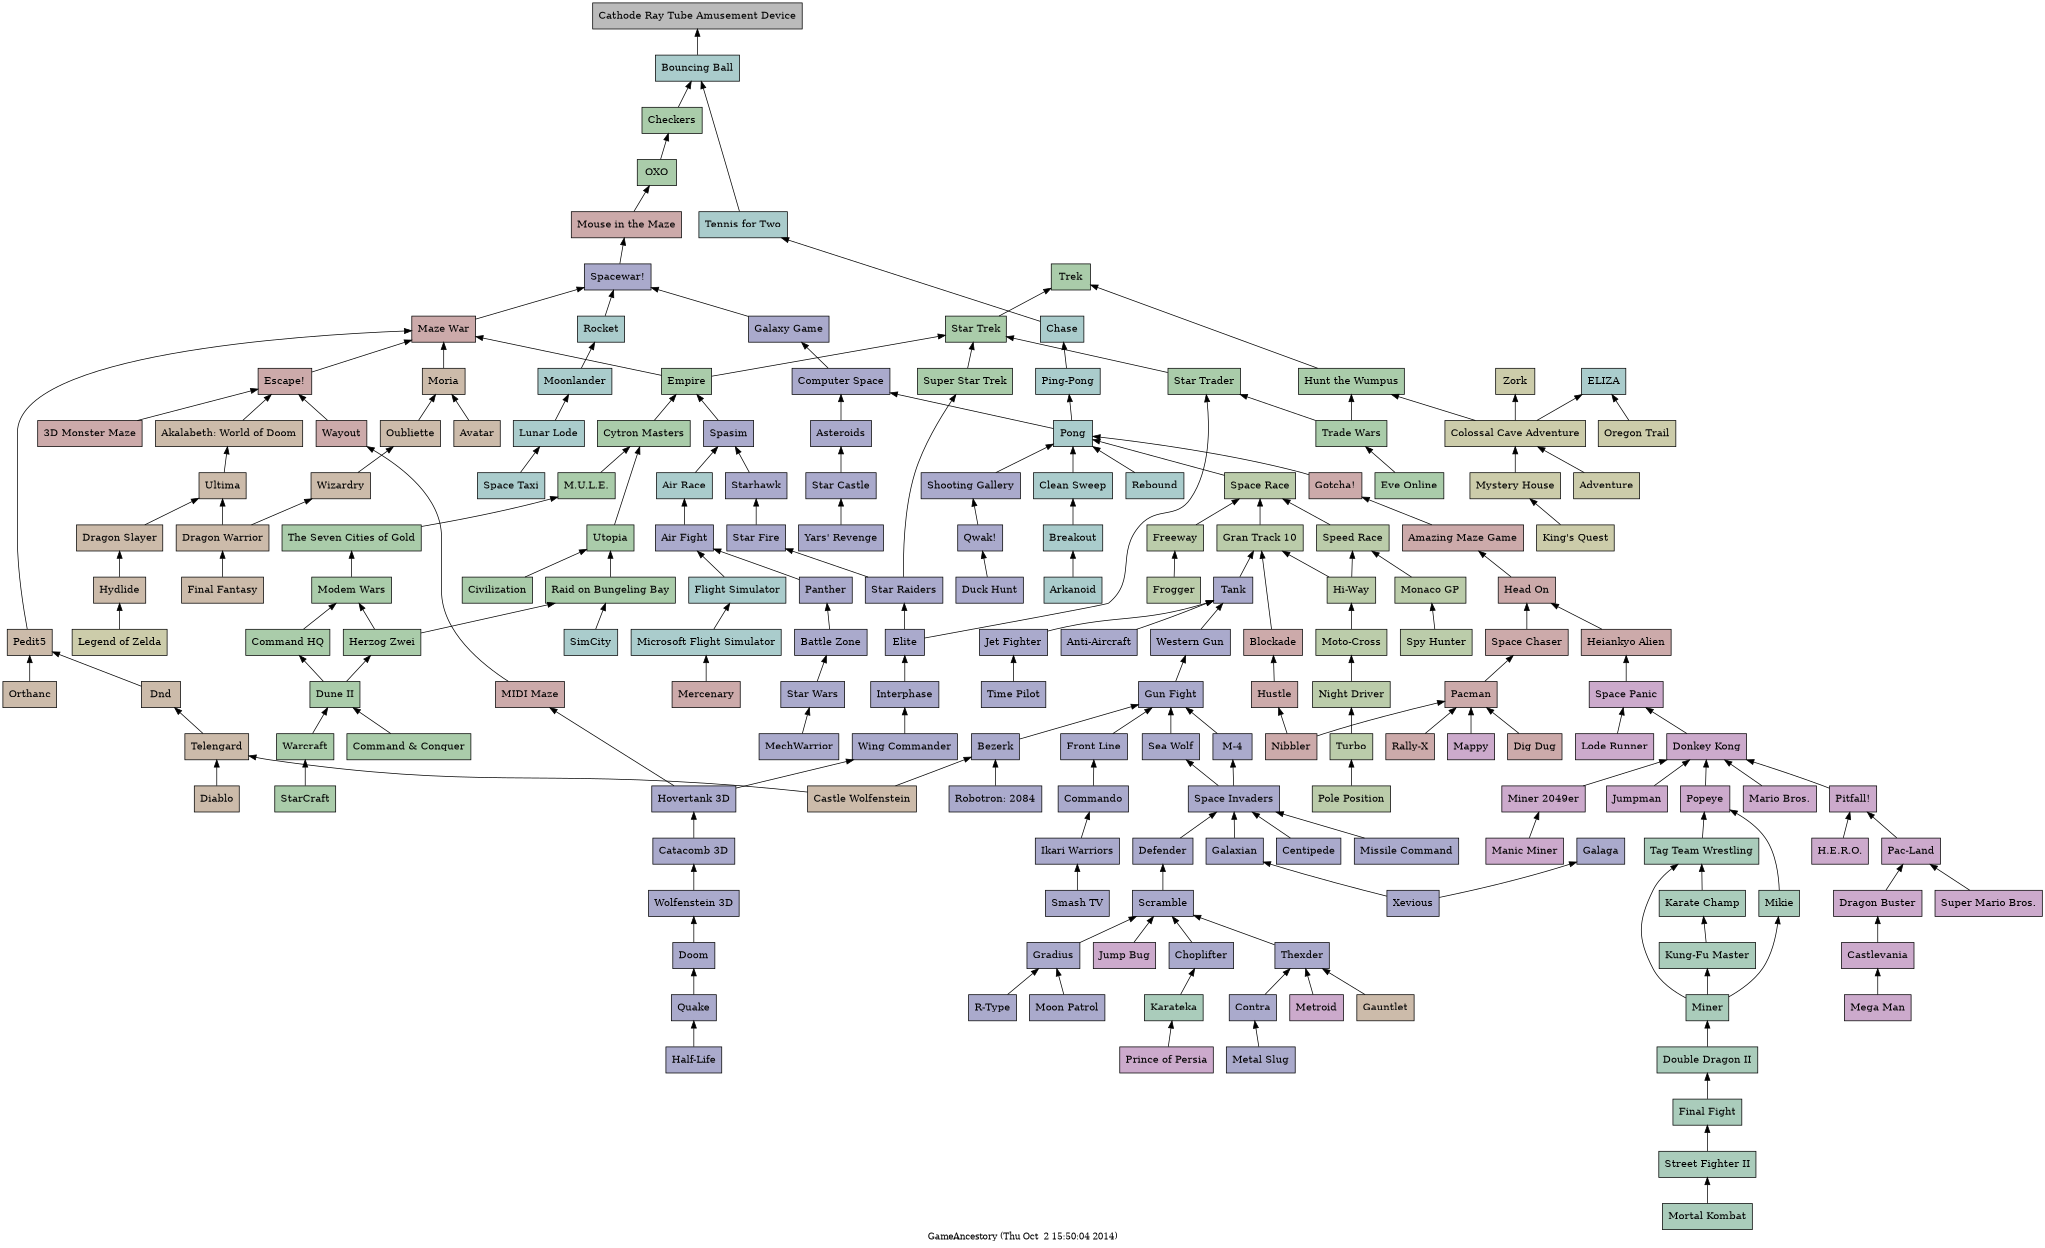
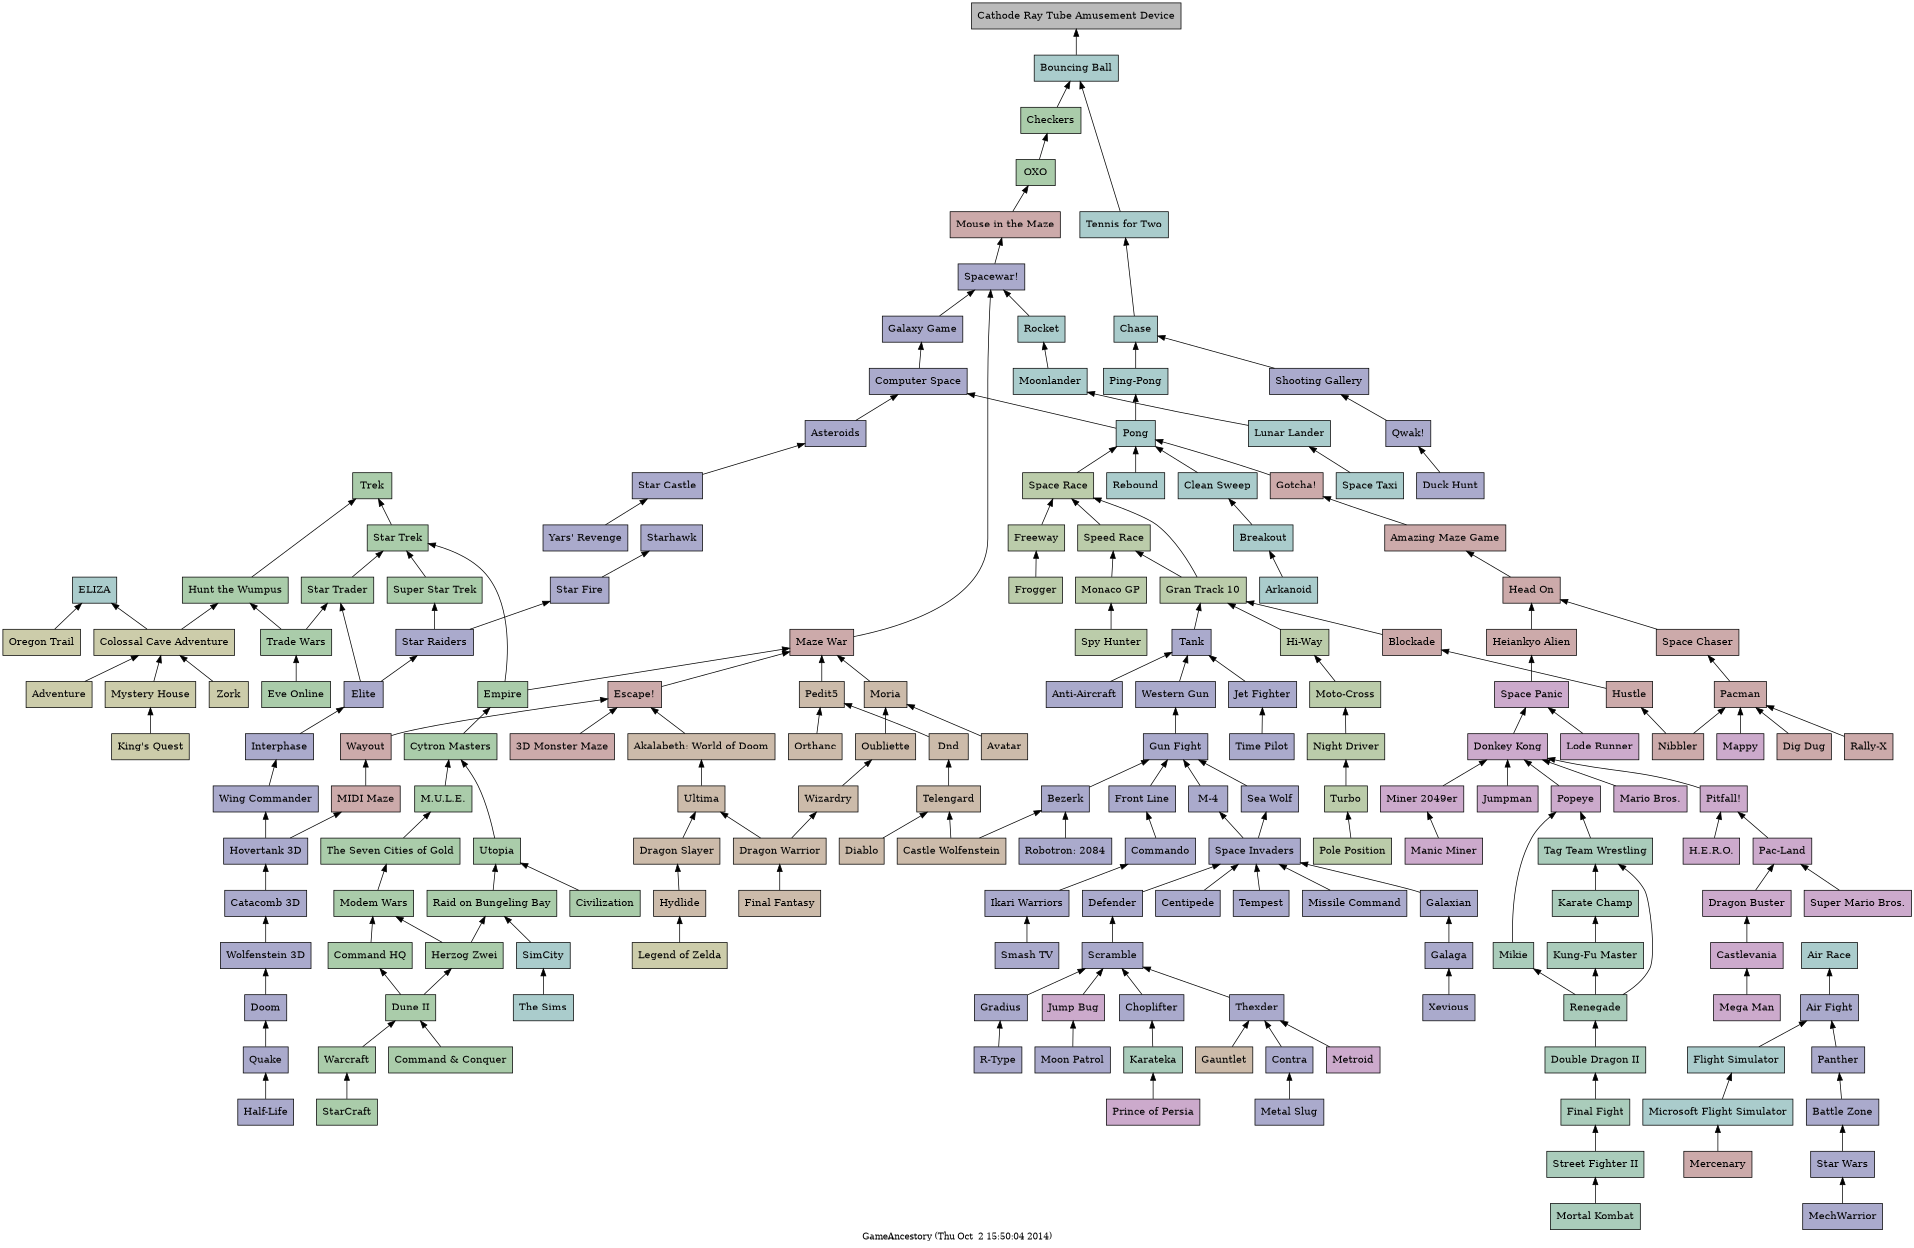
(1515, 411) -> (199, 671)
(549, 434) -> (1289, 434)
(729, 434) -> none
(1021, 460) -> (1220, 353)
(1352, 568) -> (1162, 566)
(1328, 881) -> (1449, 933)
none -> (1261, 903)
(1061, 985) -> (1073, 1037)
none -> (543, 1008)
(1707, 1008) -> (1595, 1008)
